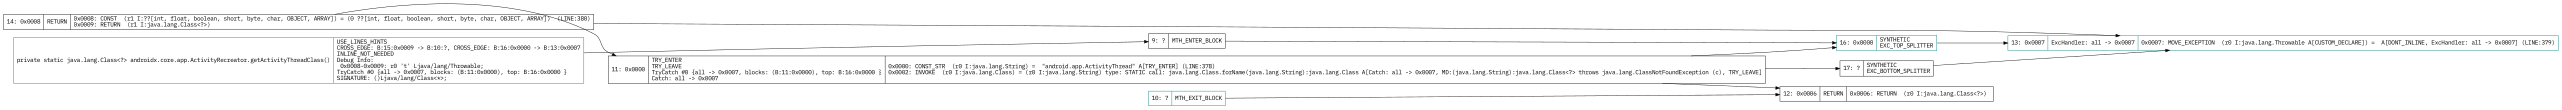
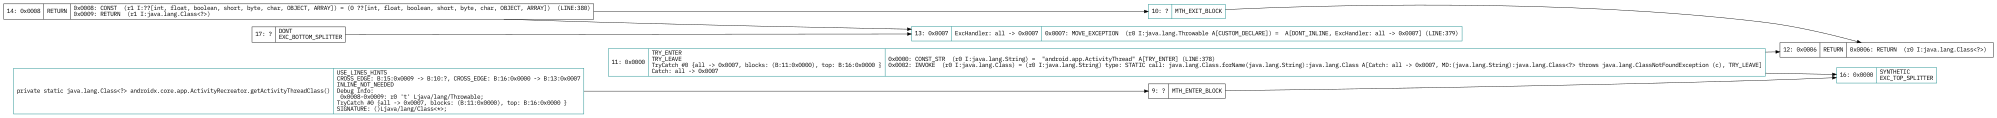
(480, 5) -> (869, 12)
(1970, 43) -> none
(1882, 65) -> (286, 31)
(1801, 69) -> none
(1187, 70) -> (1187, 62)
